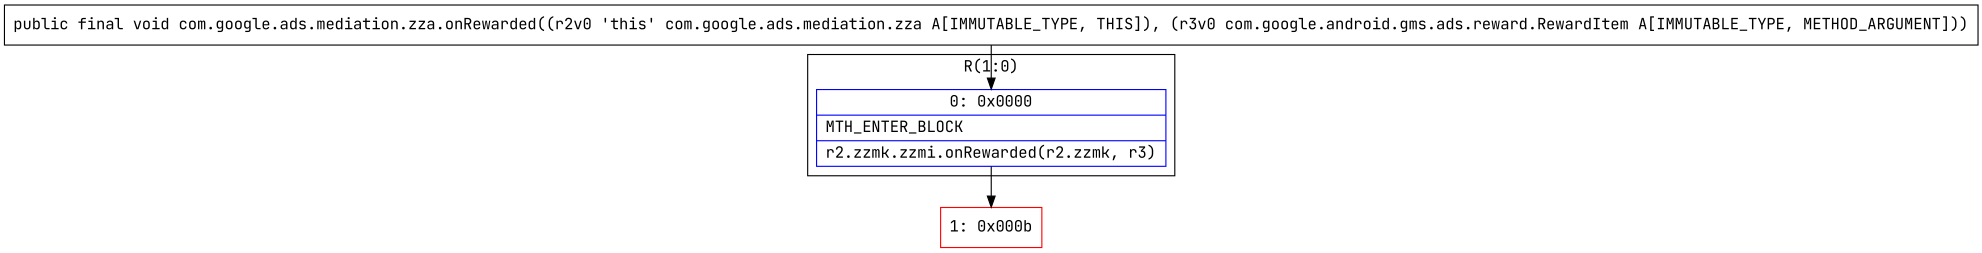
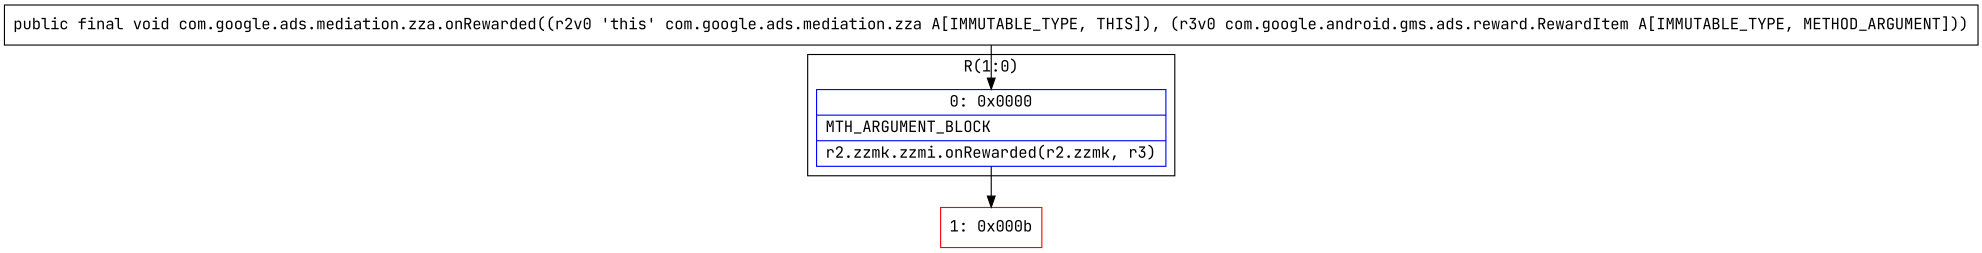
(894, 127) -> (908, 127)
